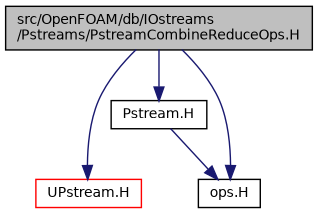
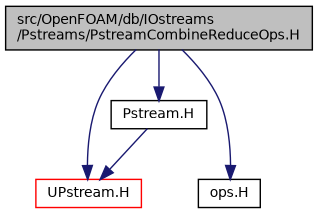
(189, 149) -> (129, 149)
